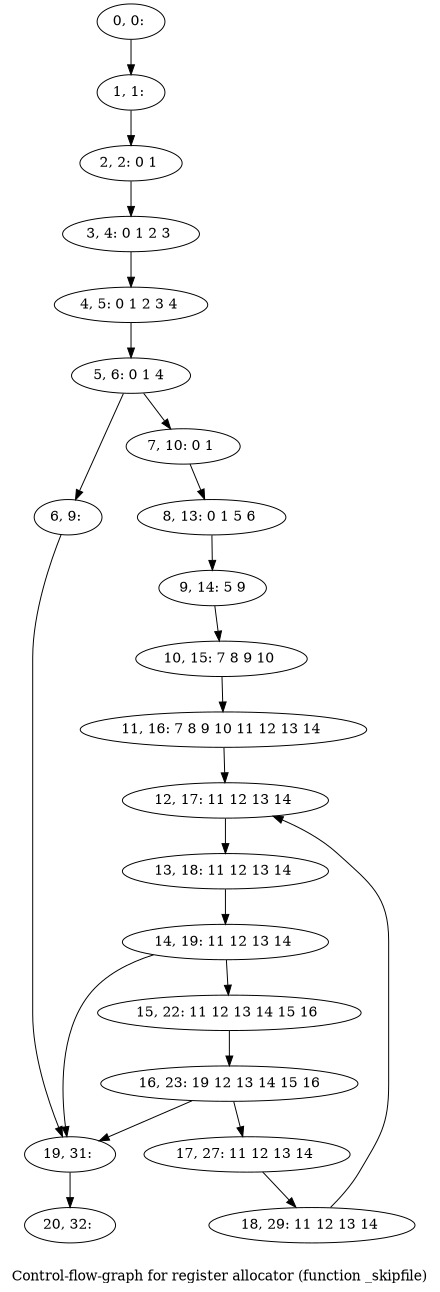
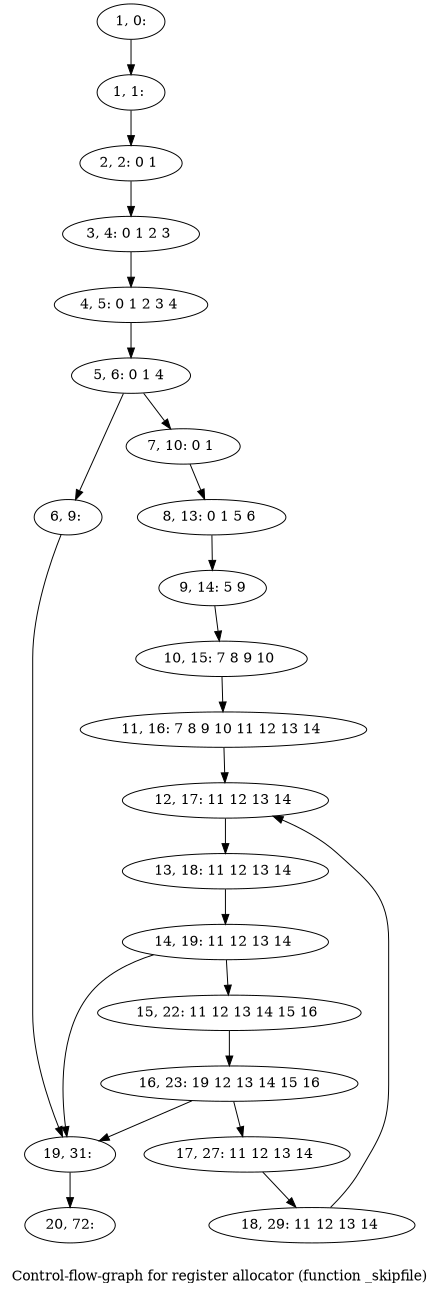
(131, 22) -> (131, 22)
(70, 1225) -> (70, 1225)
